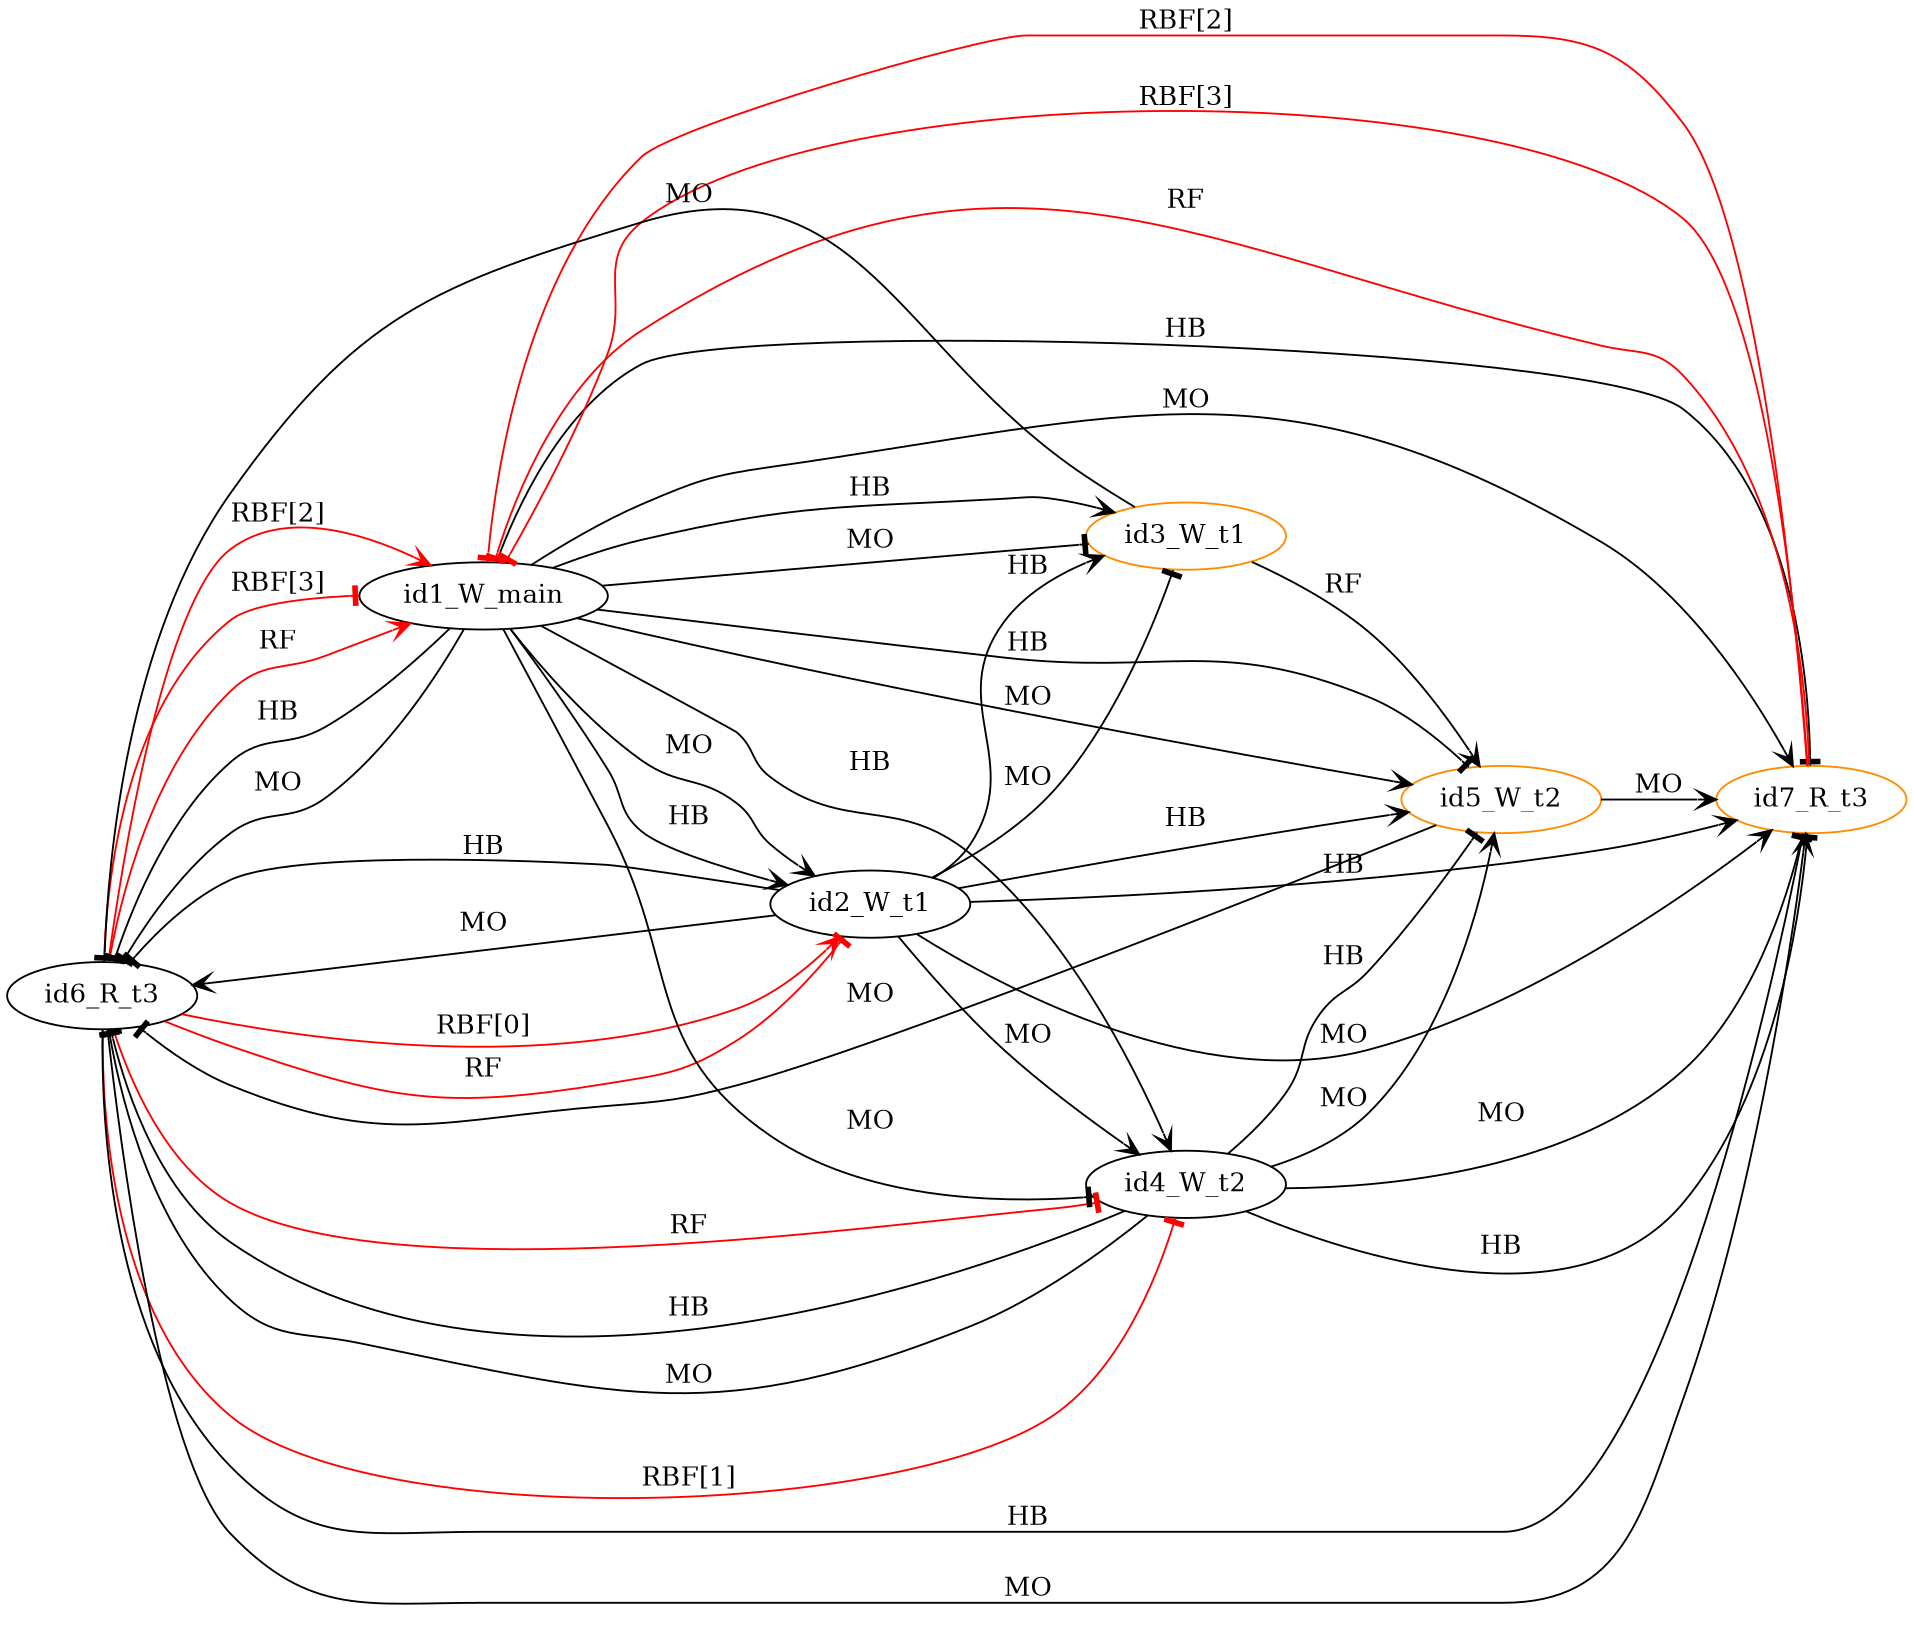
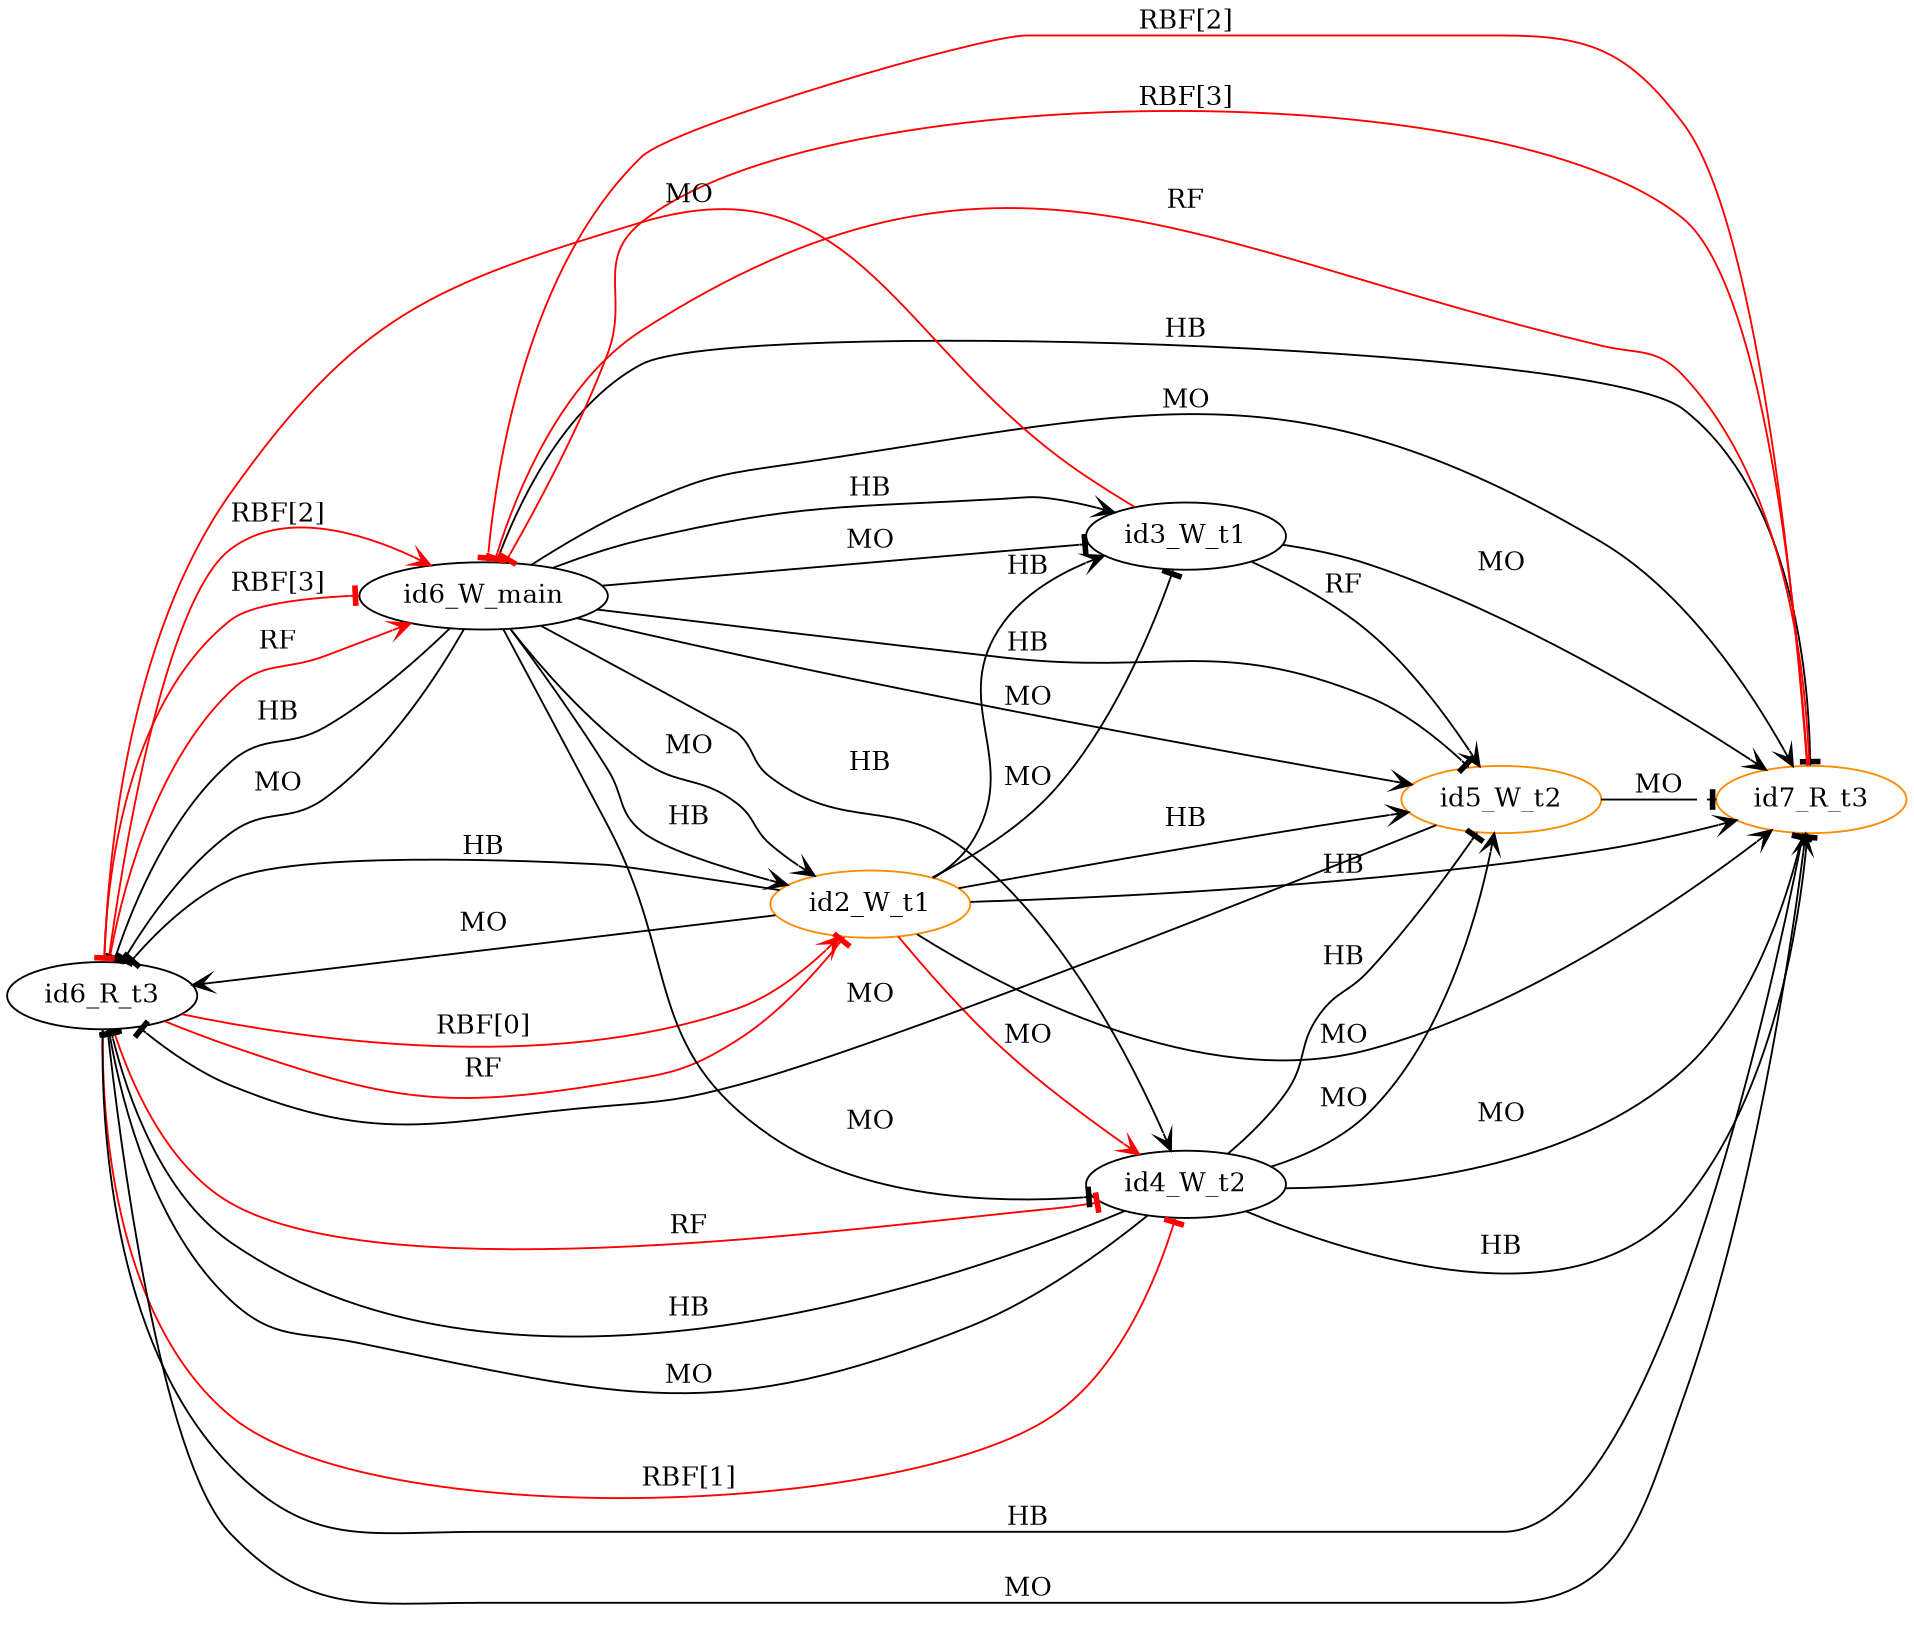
(459, 286) -> (459, 286)
(1186, 536) -> (1186, 536)
(484, 596) -> (484, 596)
none -> (1526, 631)
(1649, 800) -> (1649, 800)
(870, 904) -> (870, 904)
(1003, 1049) -> (1003, 1049)
